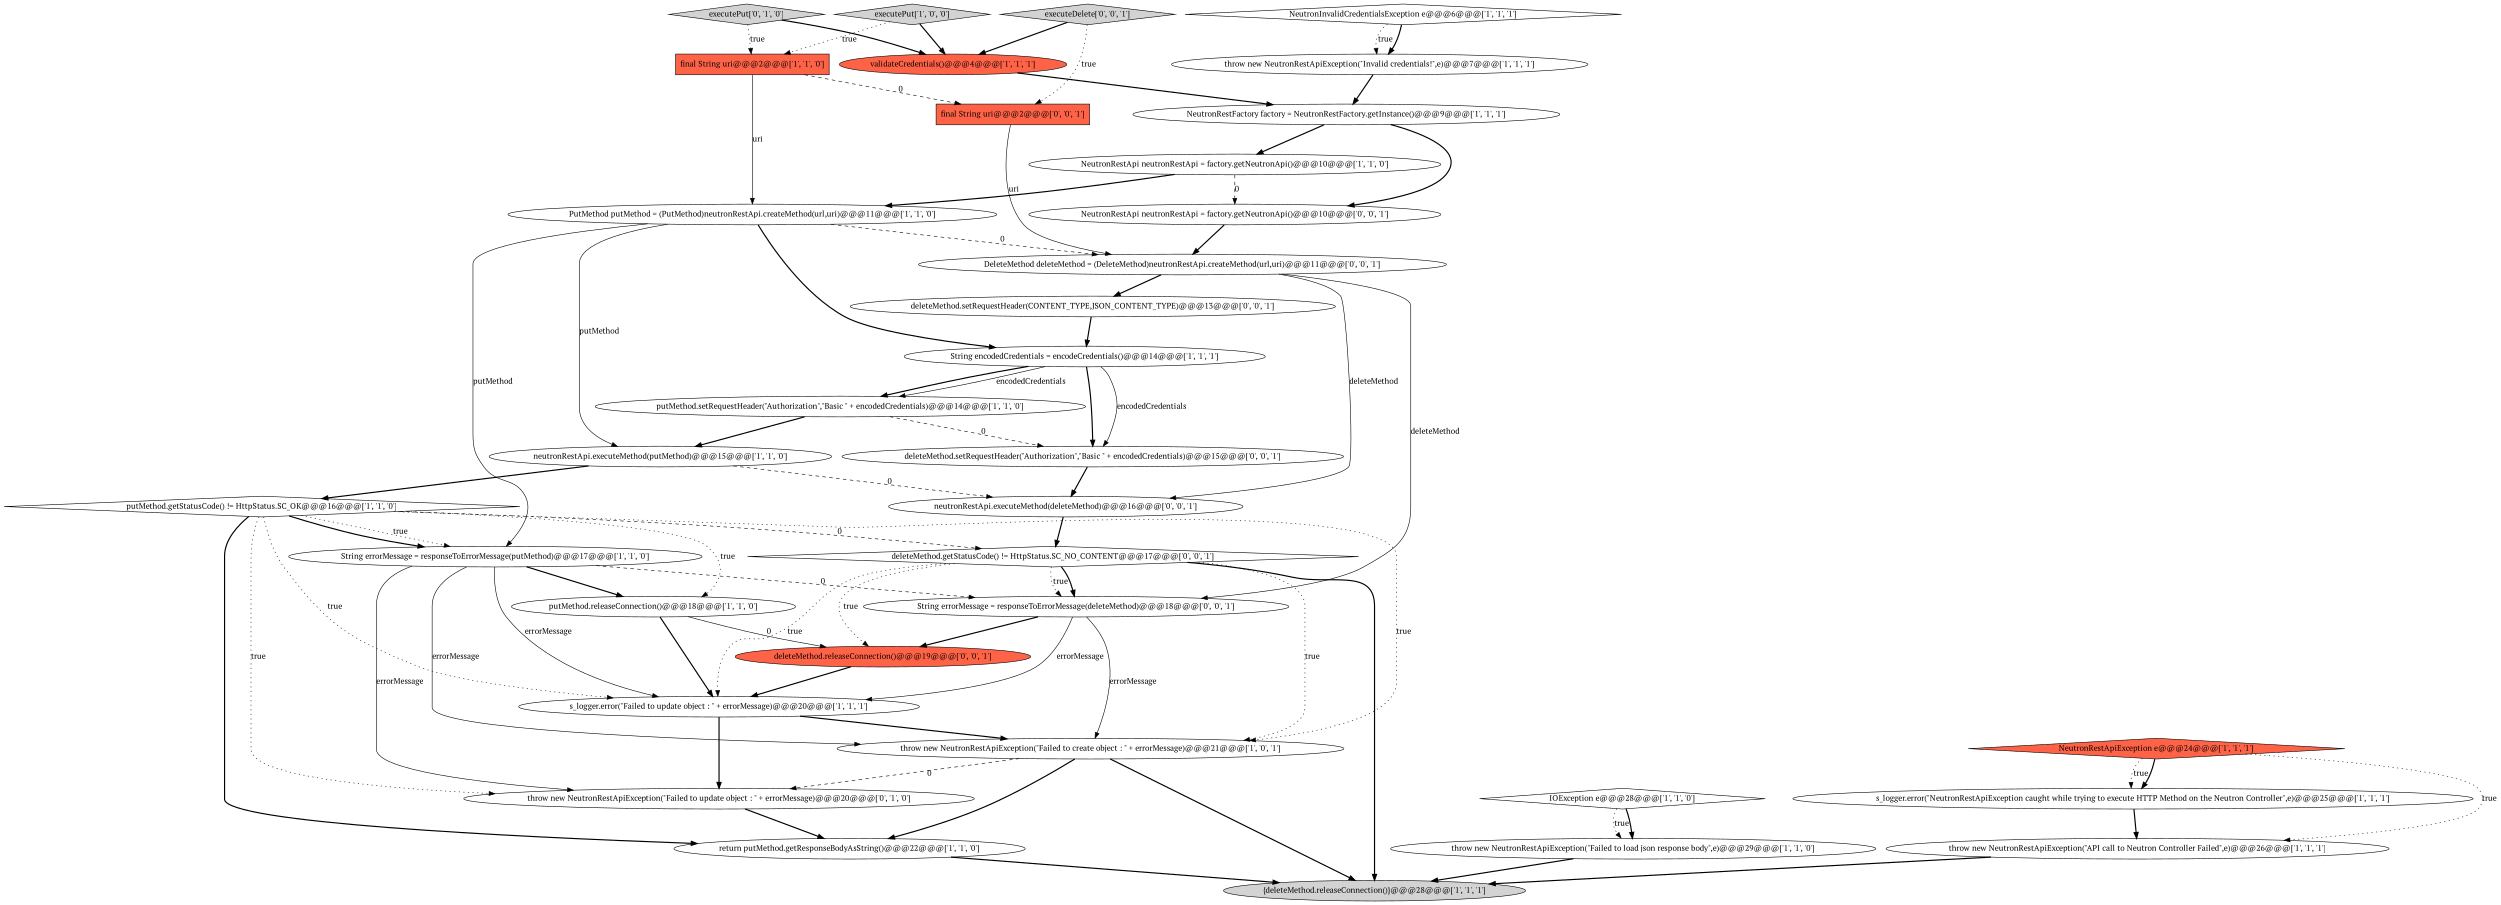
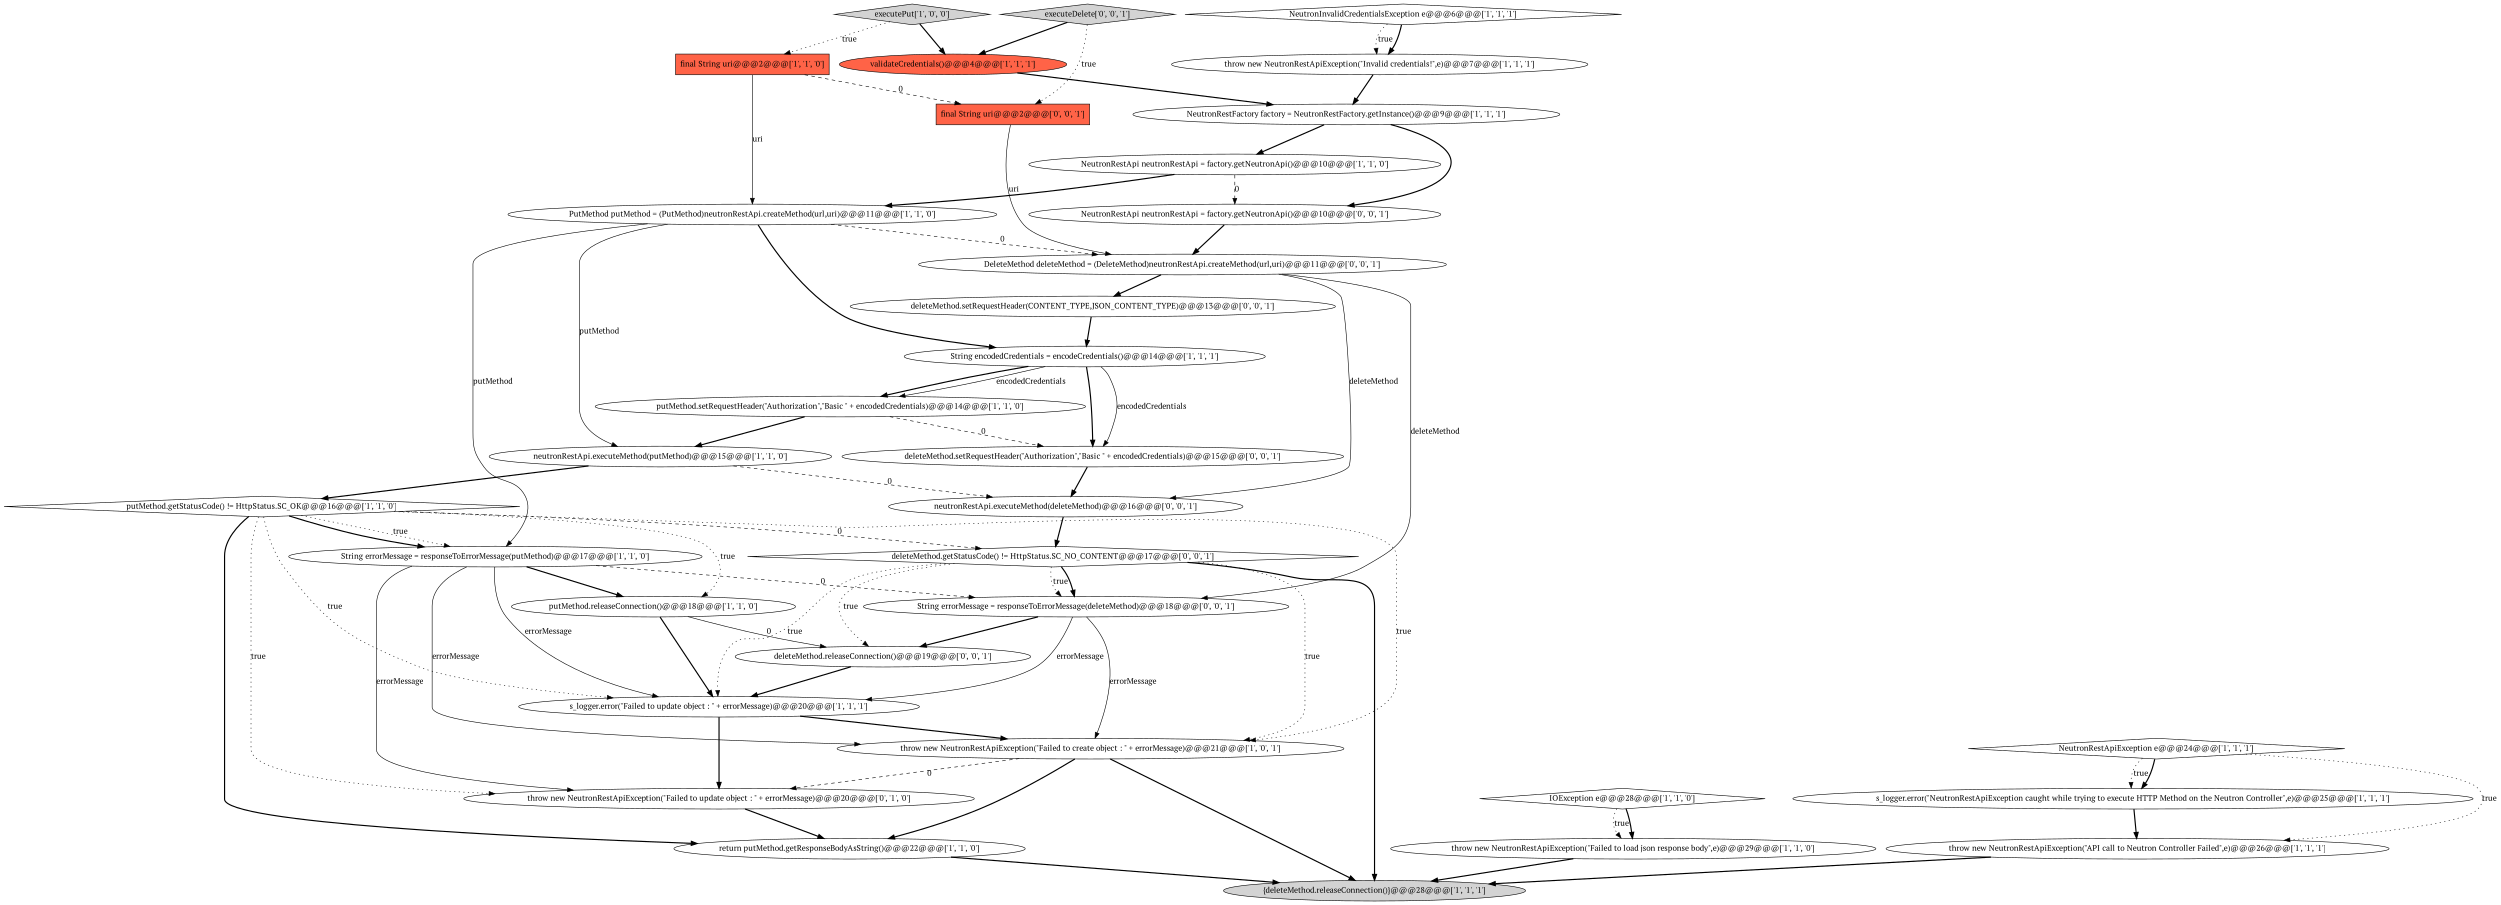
(747, 14) -> none
(883, 657) -> (883, 657)
(2157, 749) -> (2157, 749)
